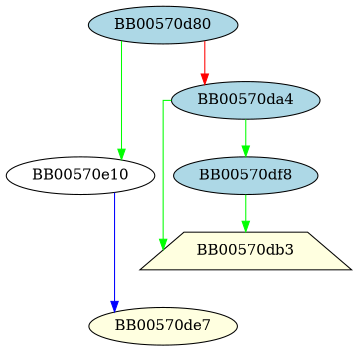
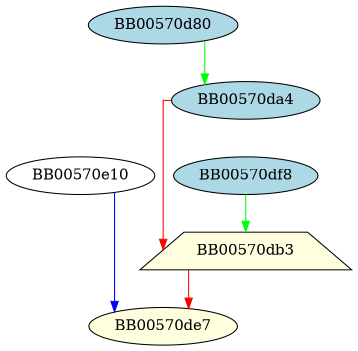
(205, 58) -> (205, 58)
(122, 95) -> none
(246, 133) -> none
(163, 166) -> (163, 166)
none -> (189, 284)
